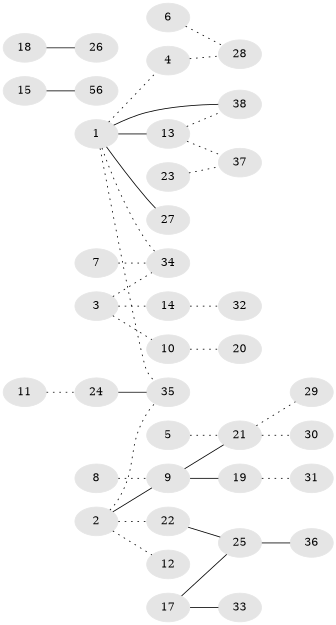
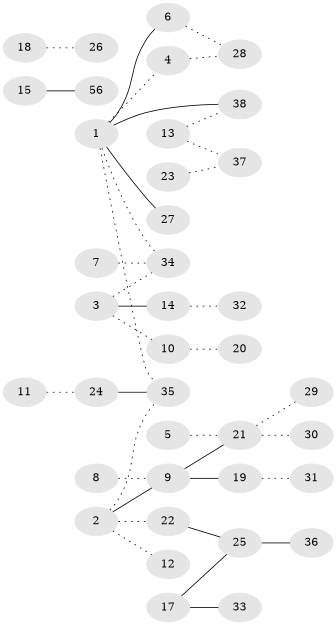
(61, 48) -> (61, 48)
(132, 134) -> (132, 76)
(137, 306) -> (137, 306)
